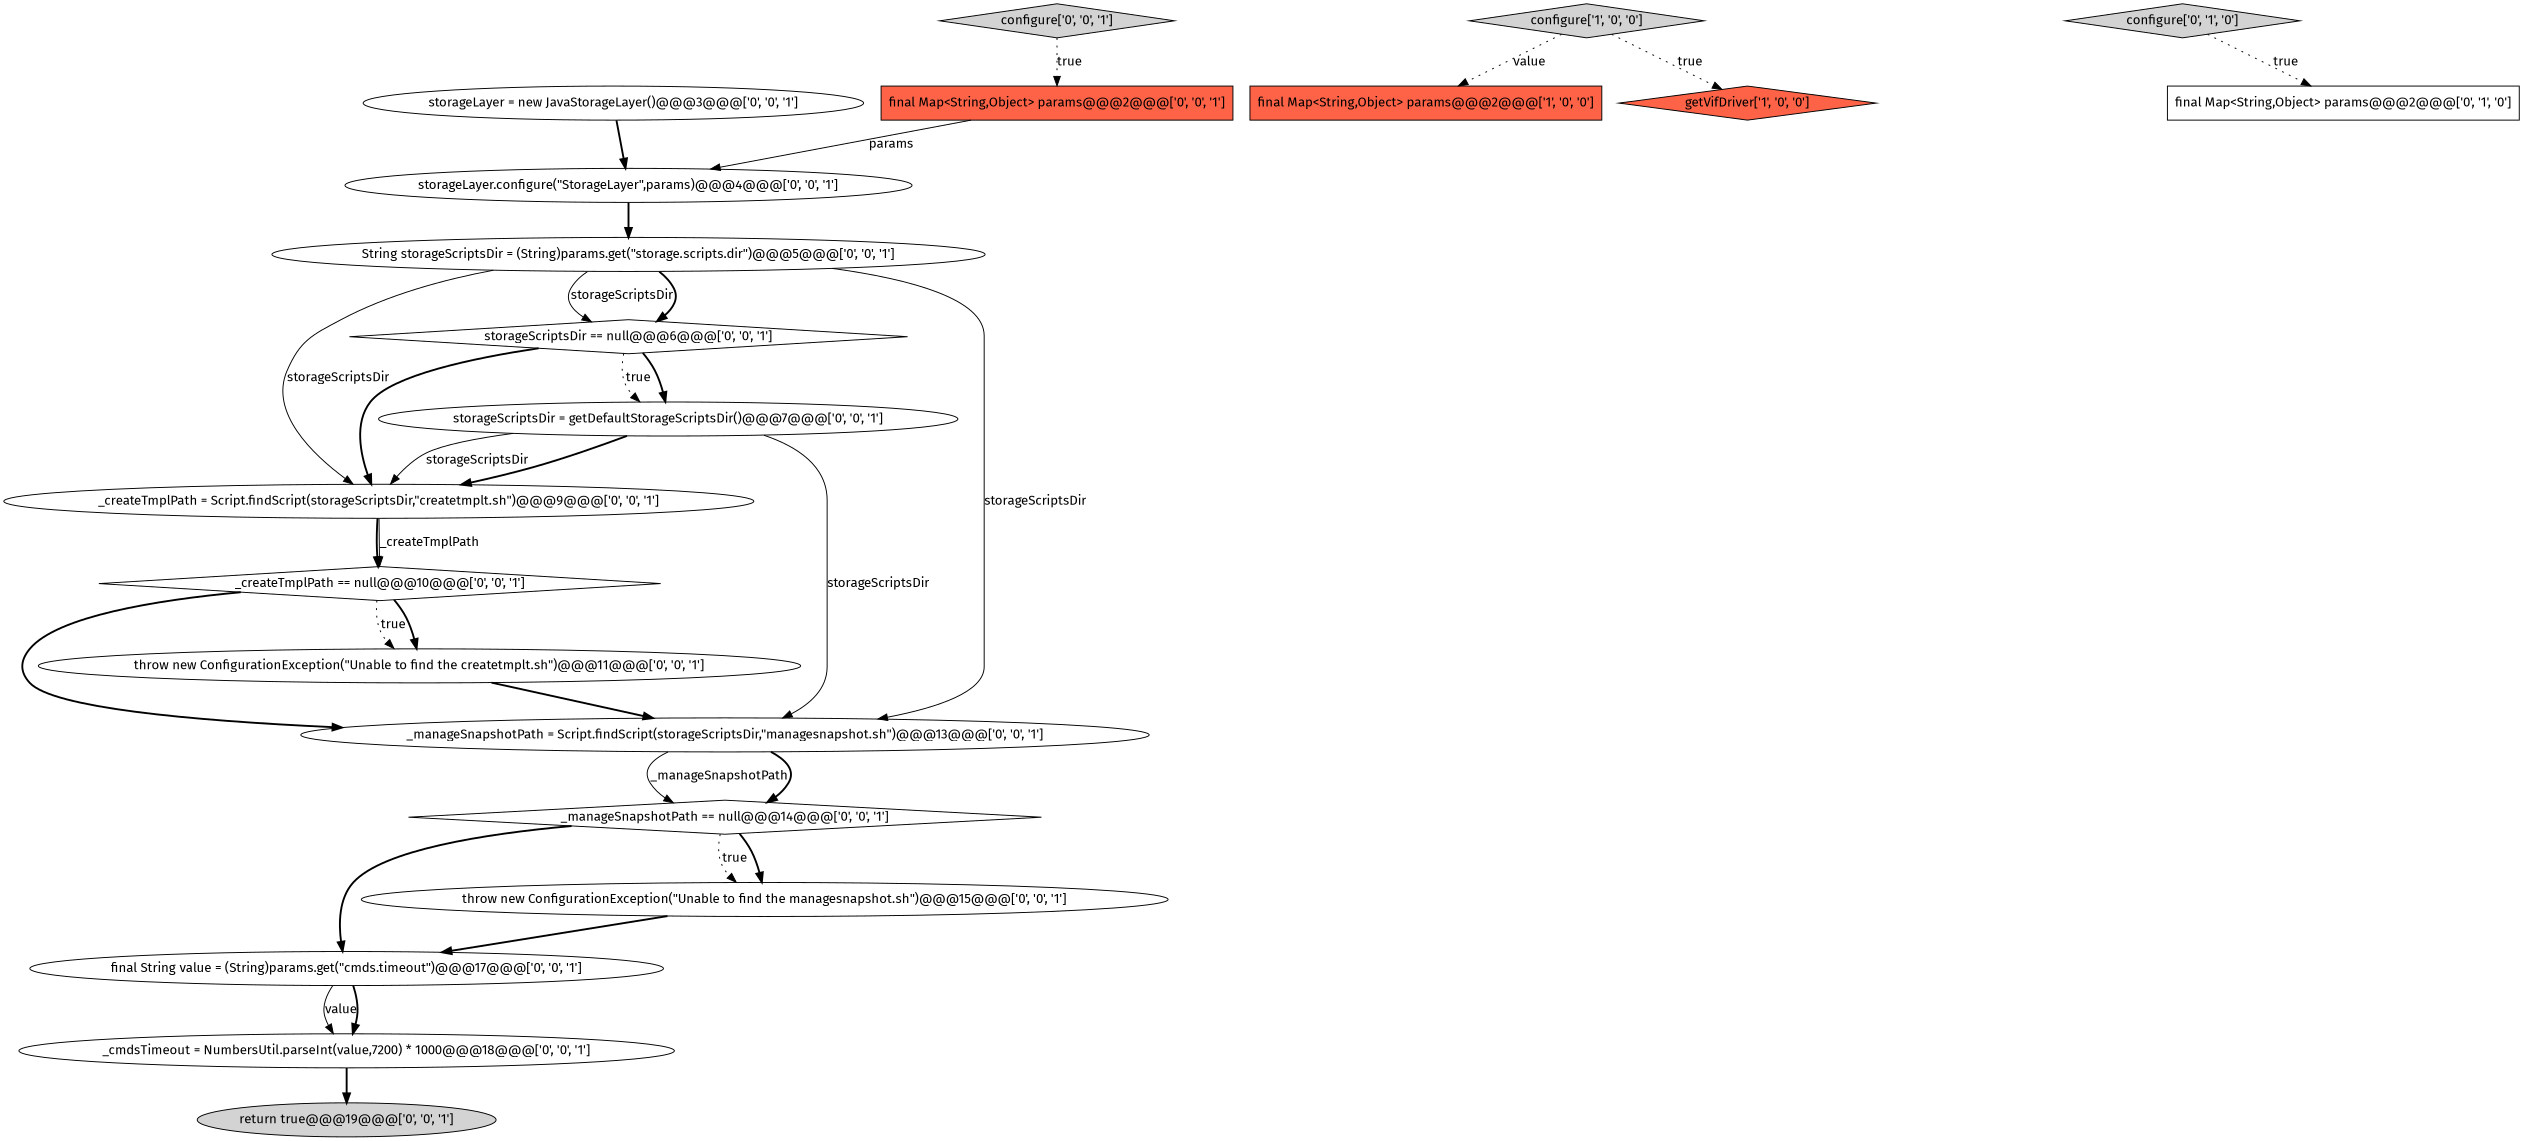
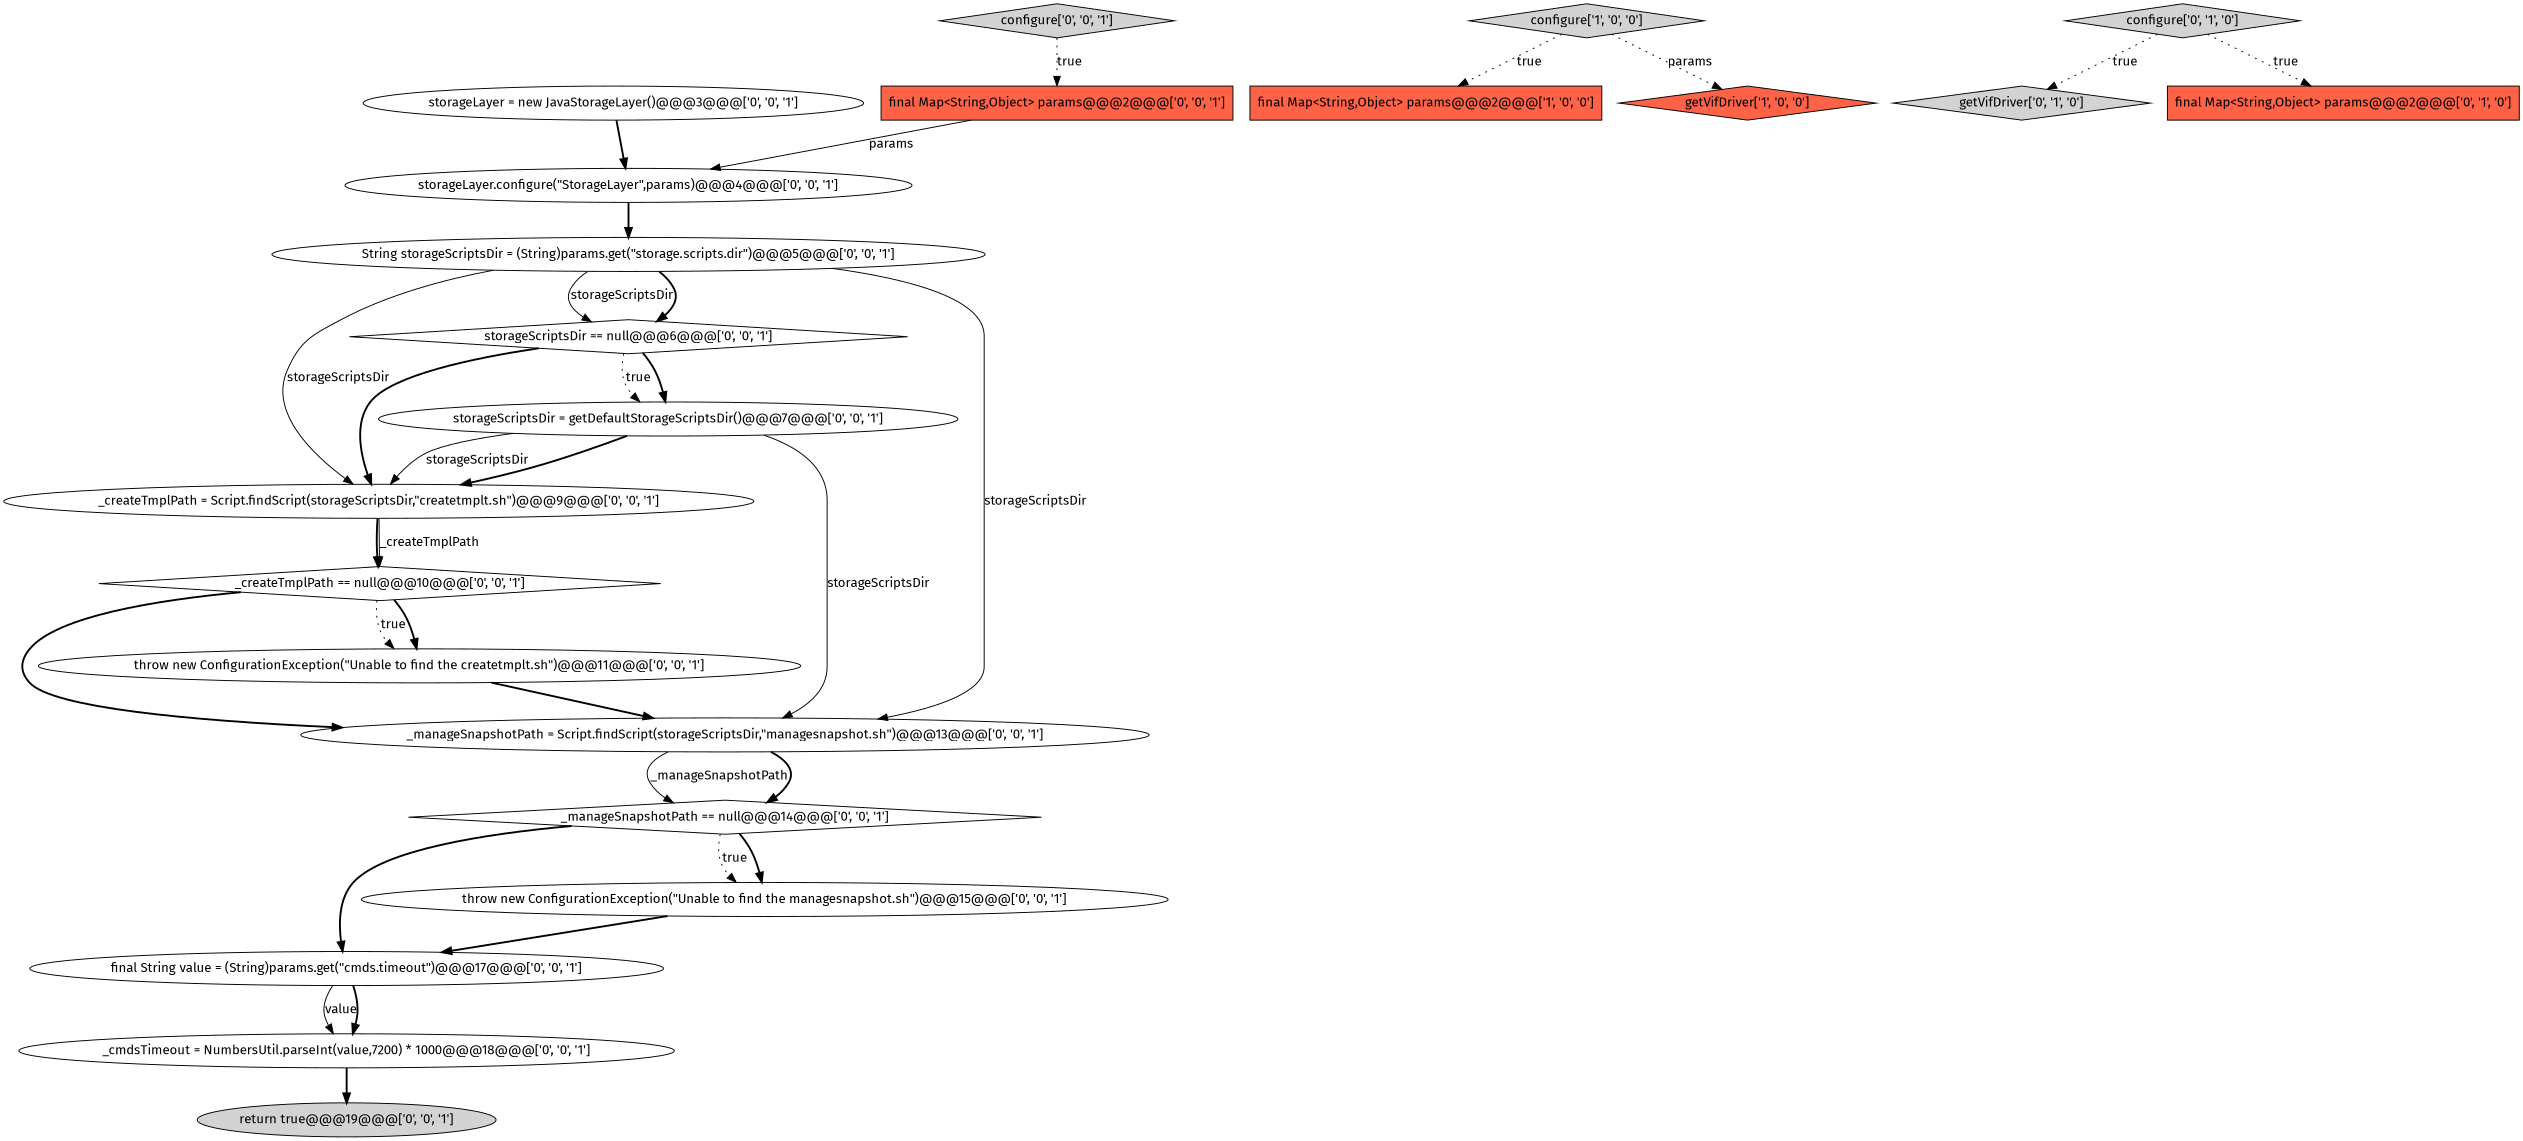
(1529, 62) -> (1529, 62)
(1690, 62) -> (1690, 62)
none -> (2022, 103)
(2343, 103) -> (2343, 103)
